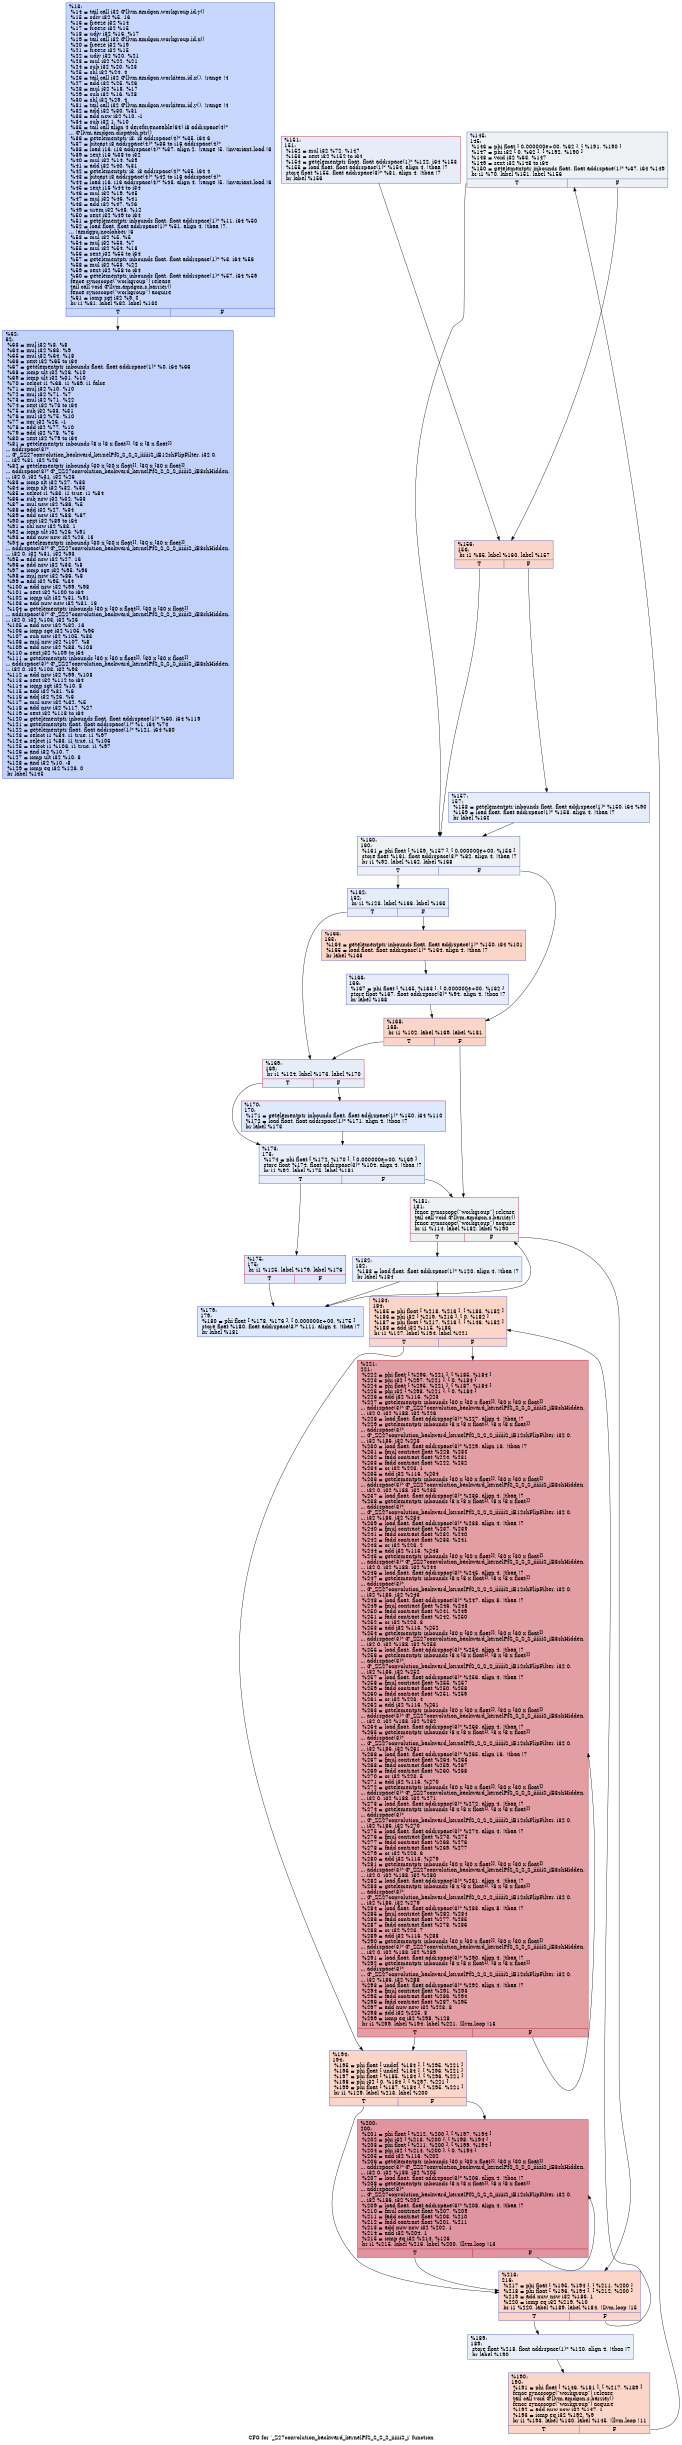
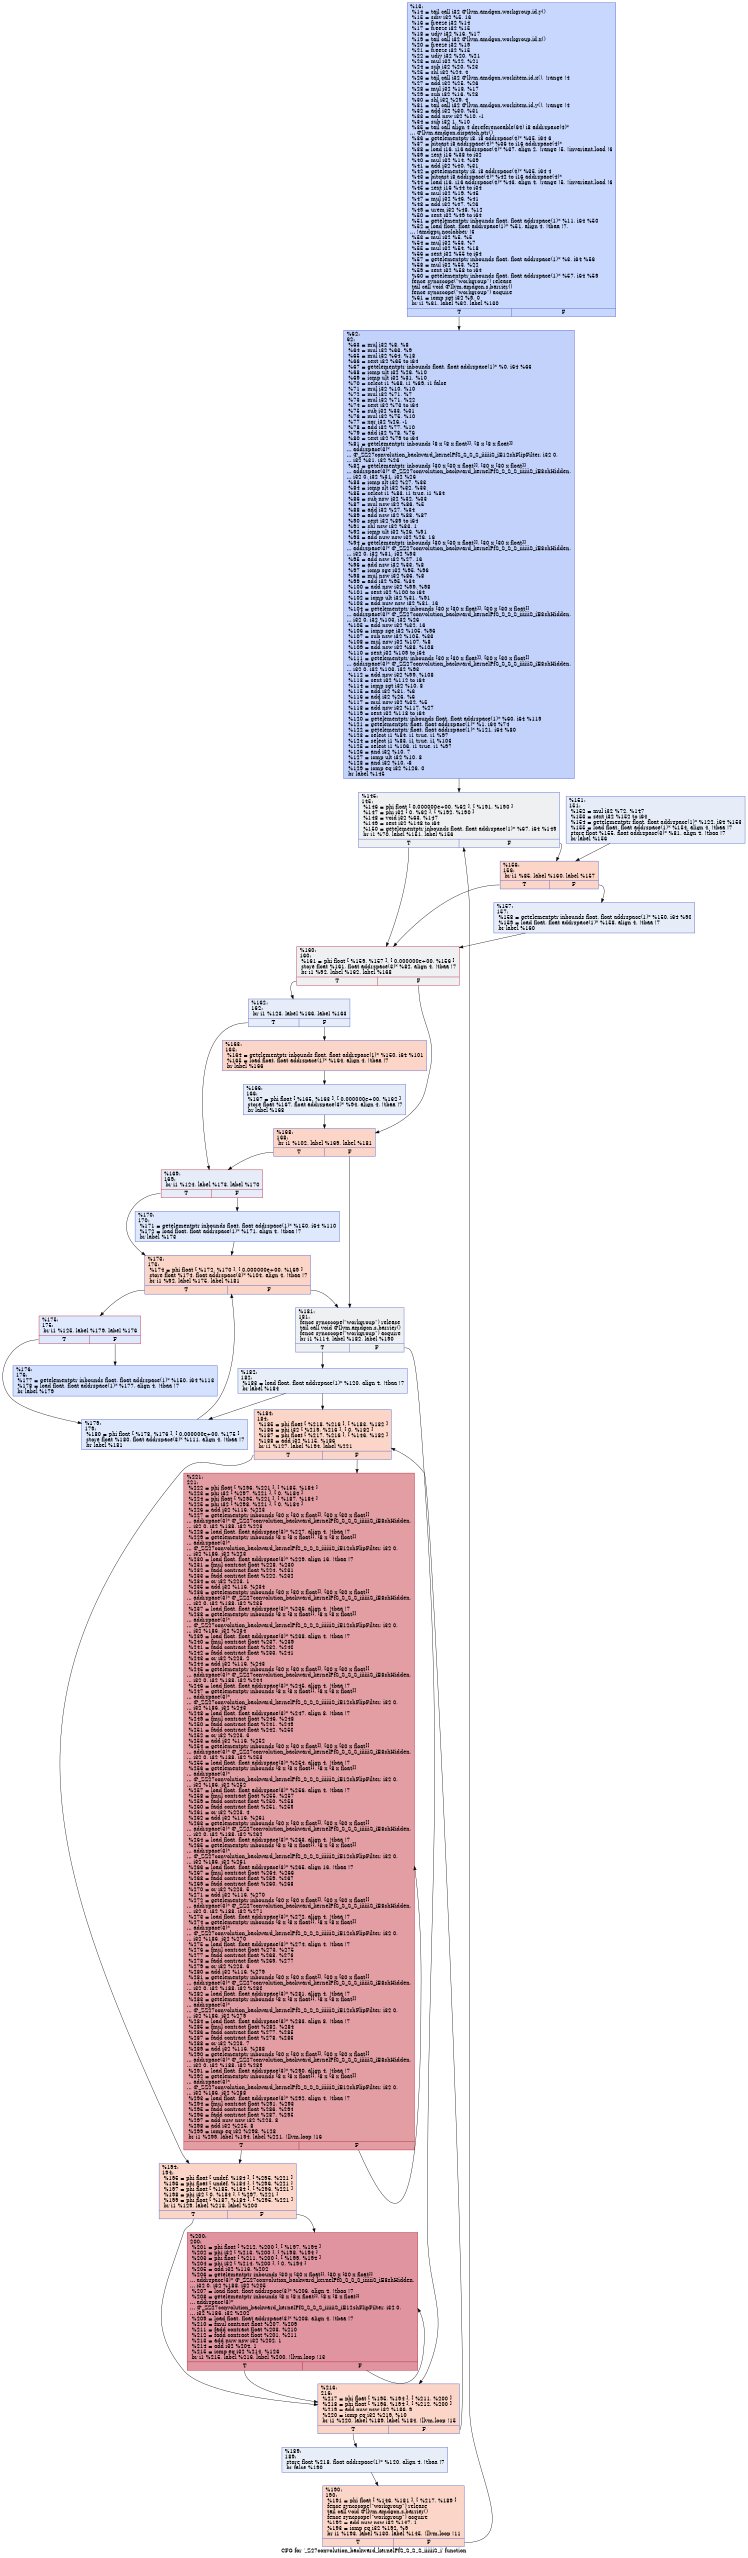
(371, 160) -> (656, 820)
none -> (459, 784)
(439, 856) -> (378, 966)
(343, 1116) -> (237, 1226)
(342, 1164) -> (228, 1275)
(464, 1220) -> (350, 1330)
(448, 1294) -> (231, 1364)
none -> (115, 1381)
(548, 2297) -> (367, 2410)
(490, 2355) -> (304, 2468)
